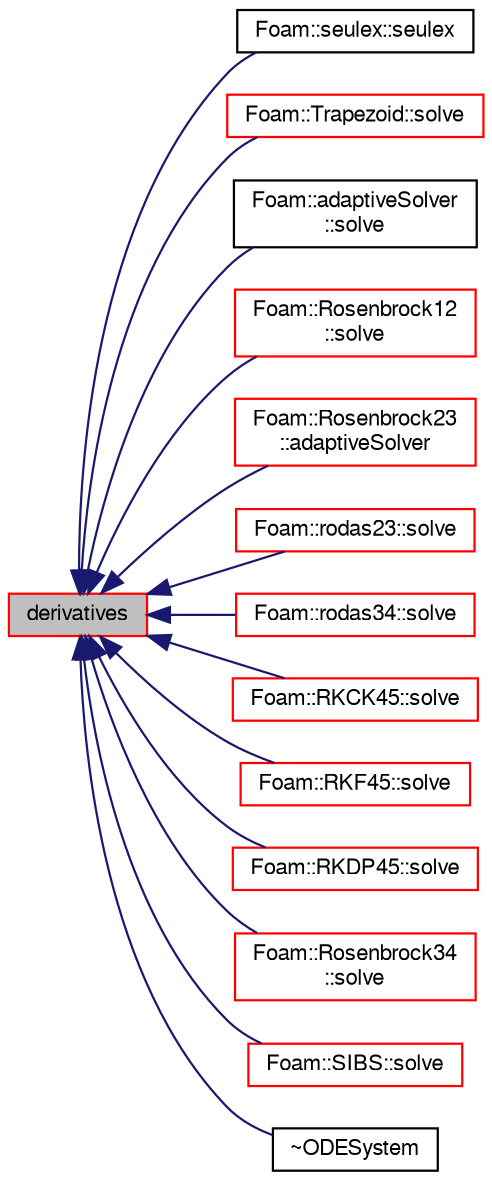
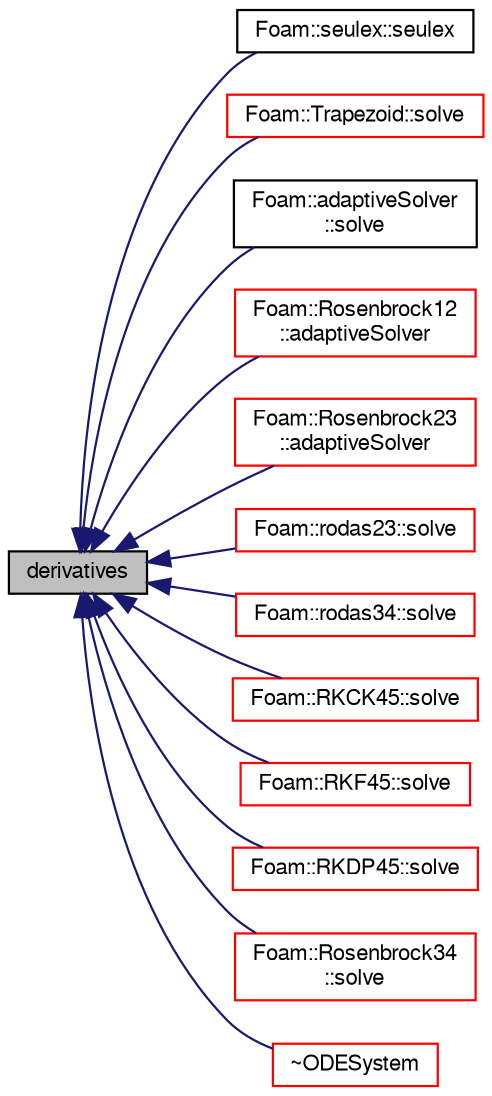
(355, 323) -> (355, 323)
(78, 615) -> (78, 573)
(355, 1065) -> none
(355, 1150) -> (355, 1065)
